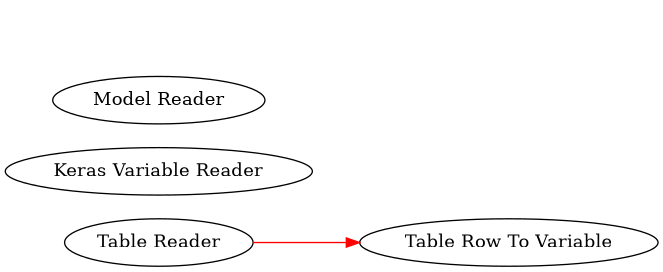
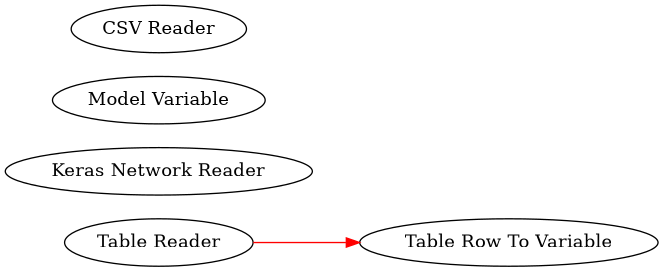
none -> (159, 29)
(159, 100) -> (159, 100)
(159, 171) -> (159, 171)
